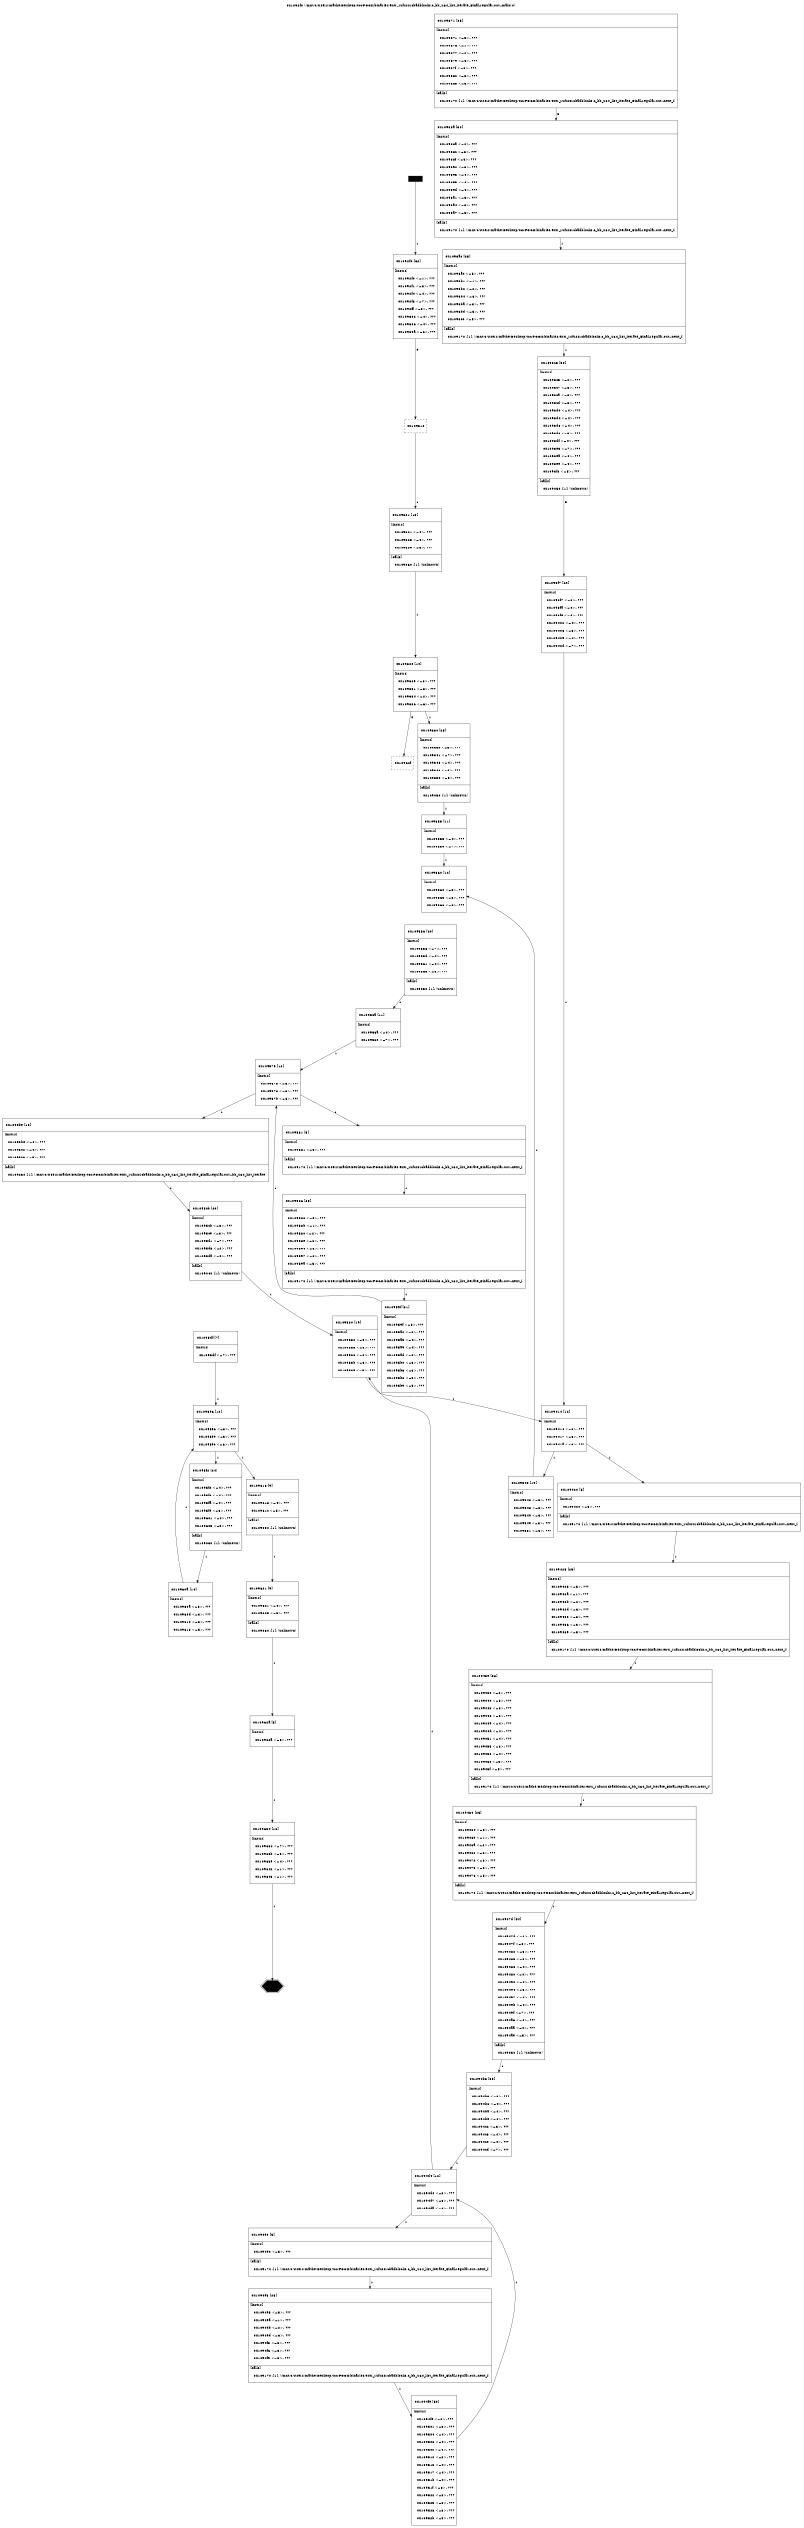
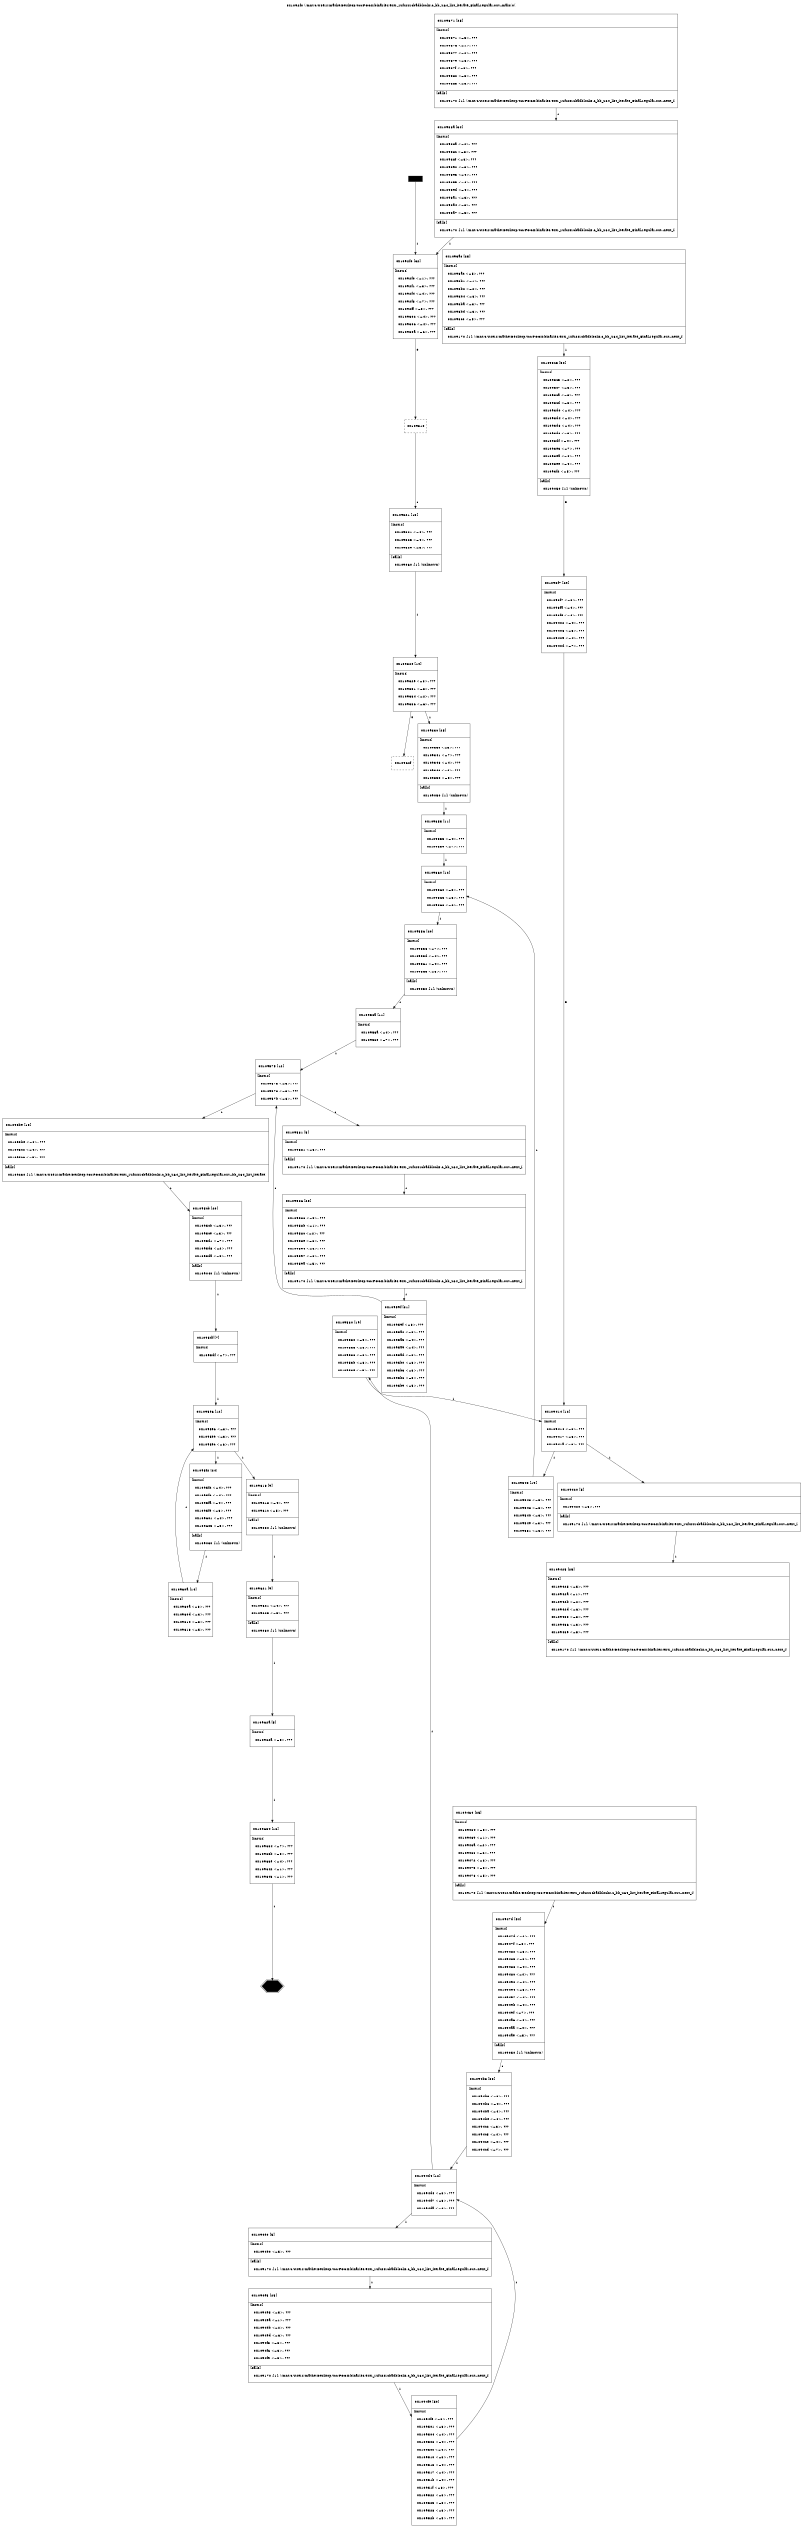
(558, 114) -> (558, 114)
(560, 242) -> (445, 245)
none -> (439, 917)
(566, 1002) -> (566, 1002)
(283, 1307) -> (216, 1305)
(590, 1732) -> none
